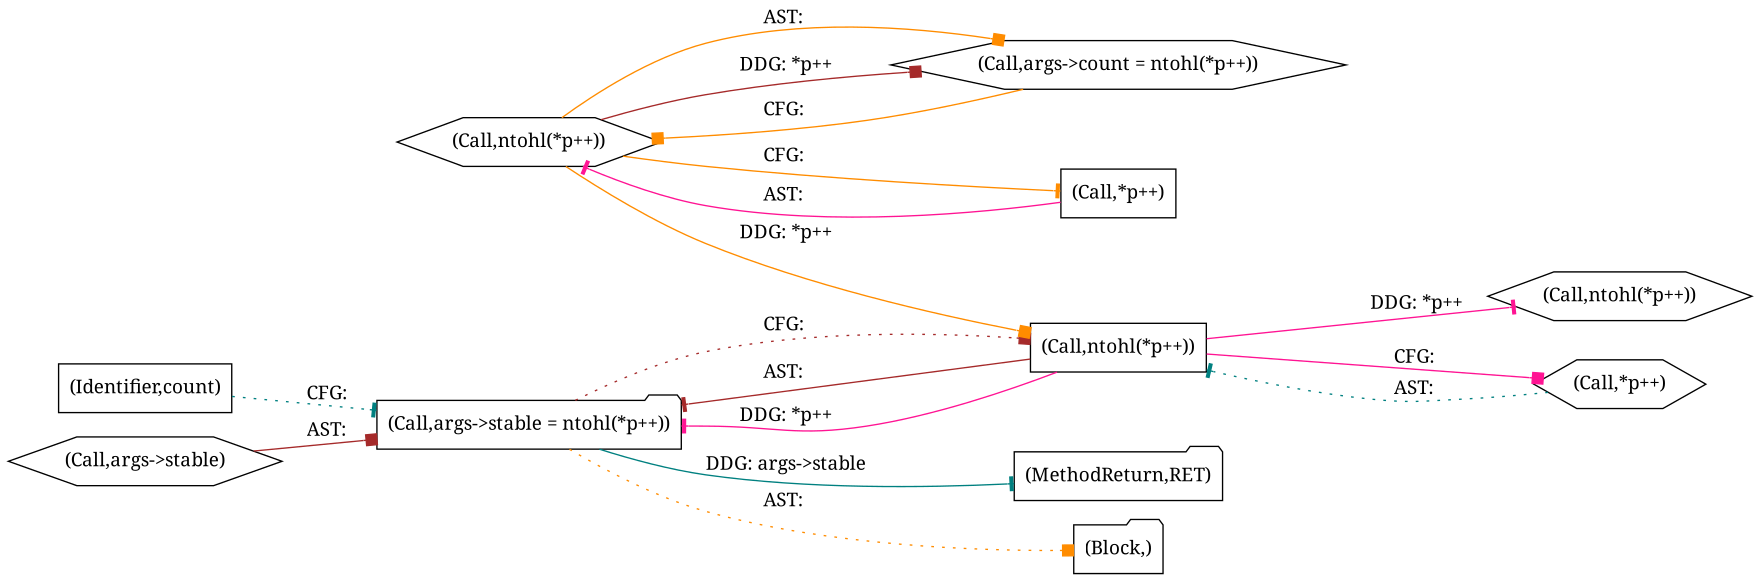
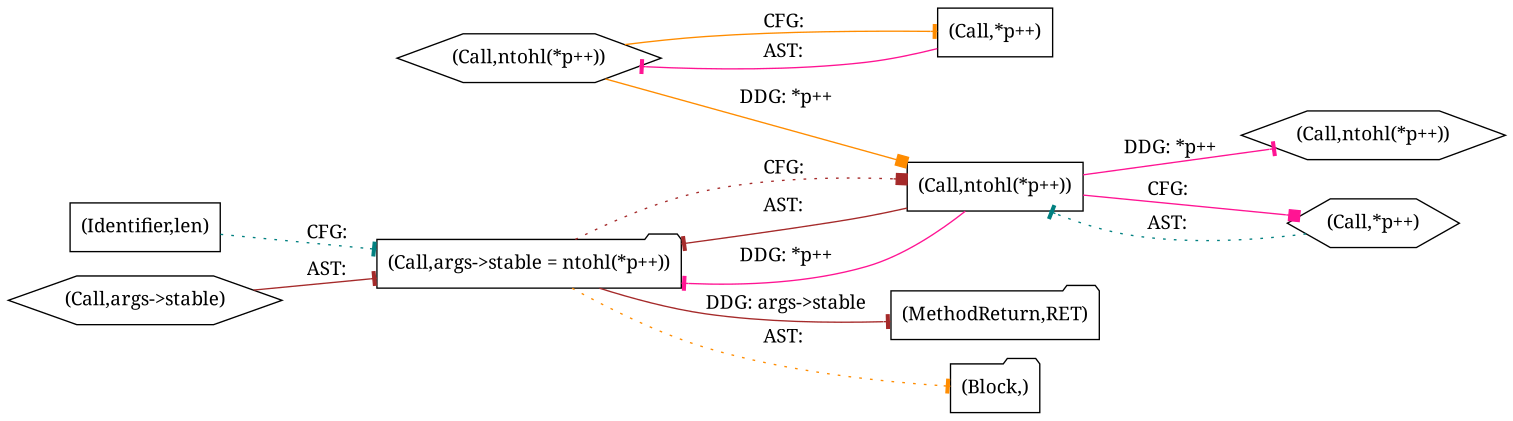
(1118, 65) -> none
(145, 388) -> (145, 227)
(309, 446) -> (312, 284)
(802, 484) -> (740, 318)
(807, 533) -> (752, 360)
